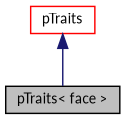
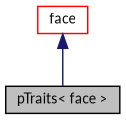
(63, 20) -> (63, 20)
